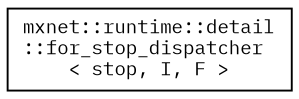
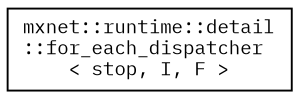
(150, 50) -> (150, 50)
